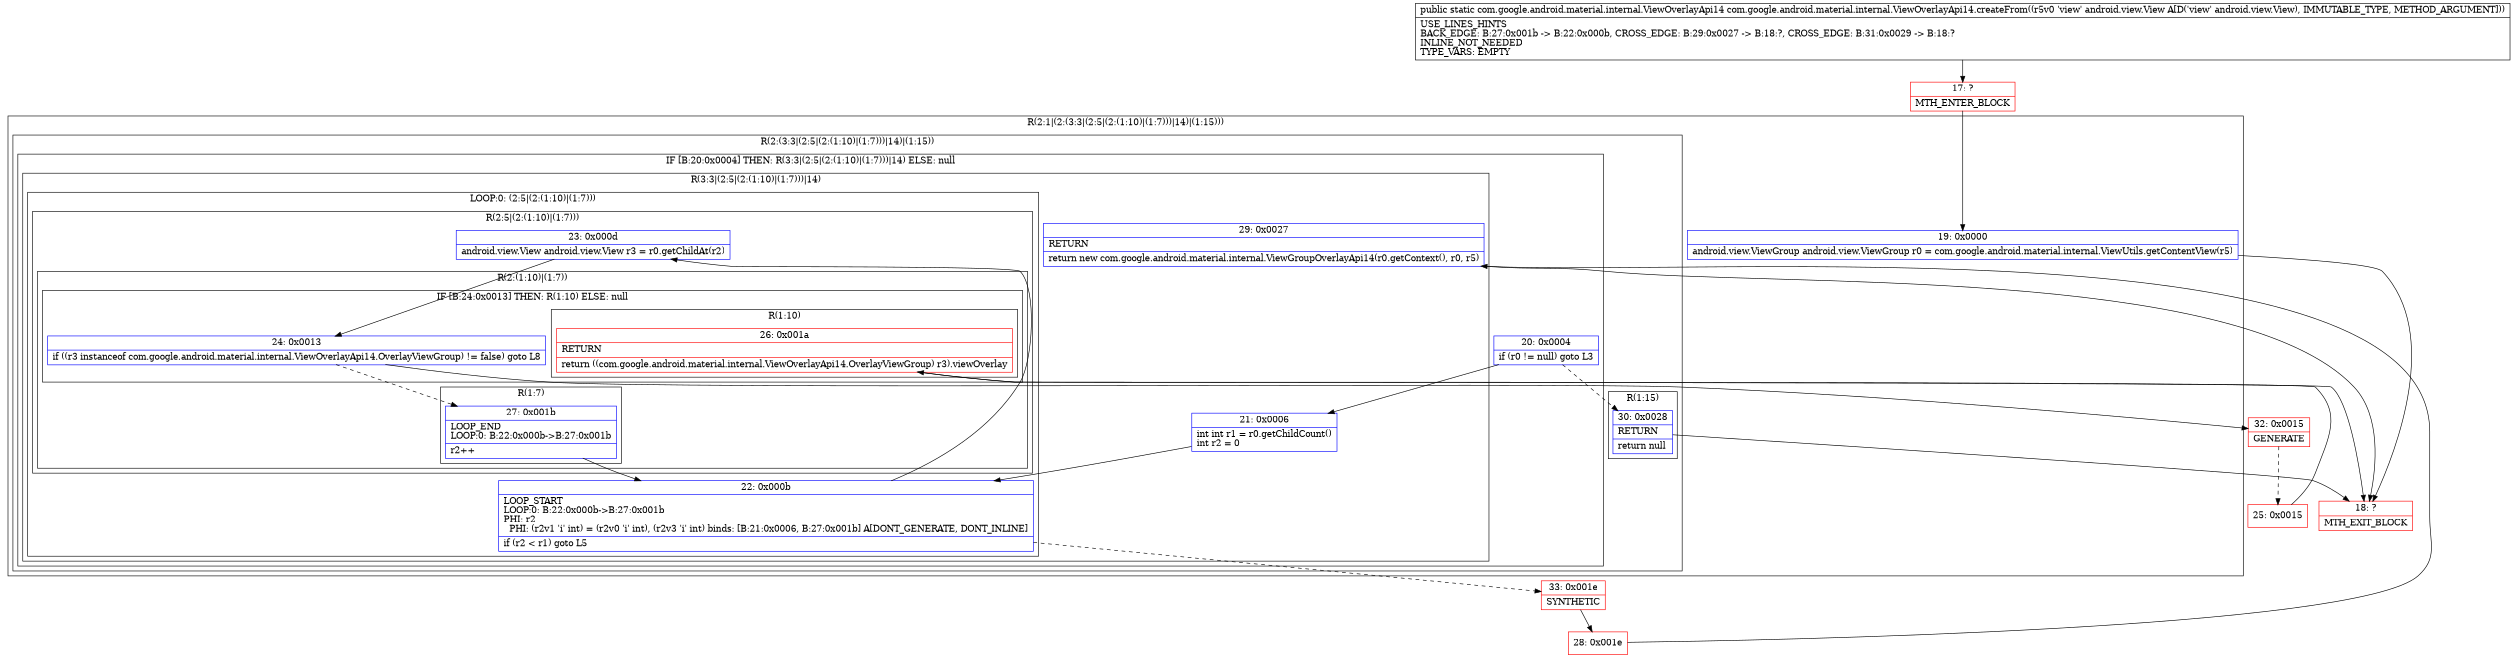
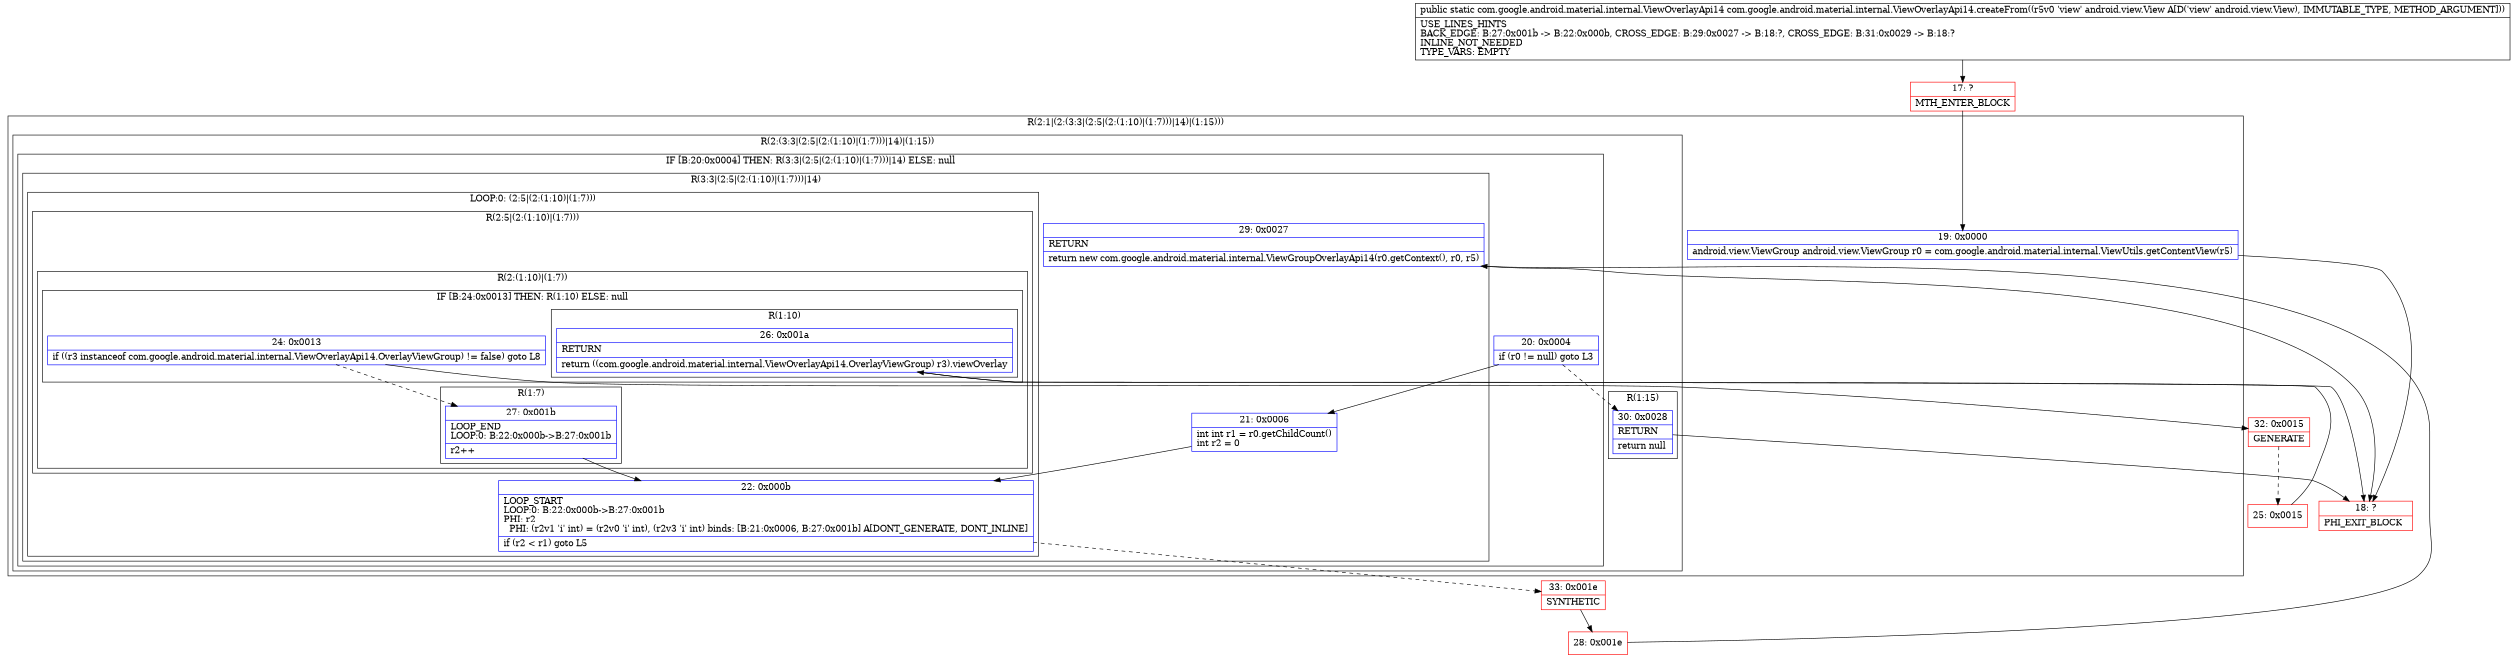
(593, 245) -> none
(784, 350) -> (784, 350)
(2366, 523) -> (2363, 523)
